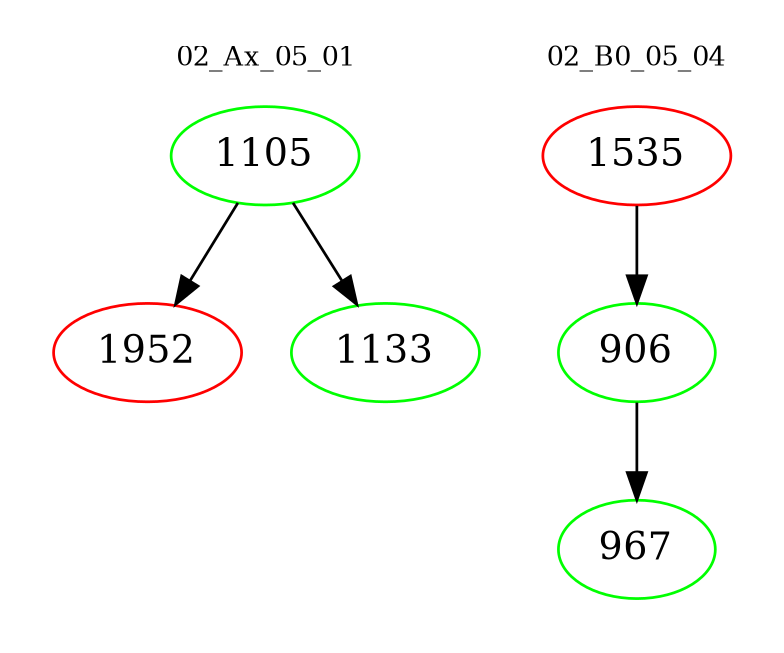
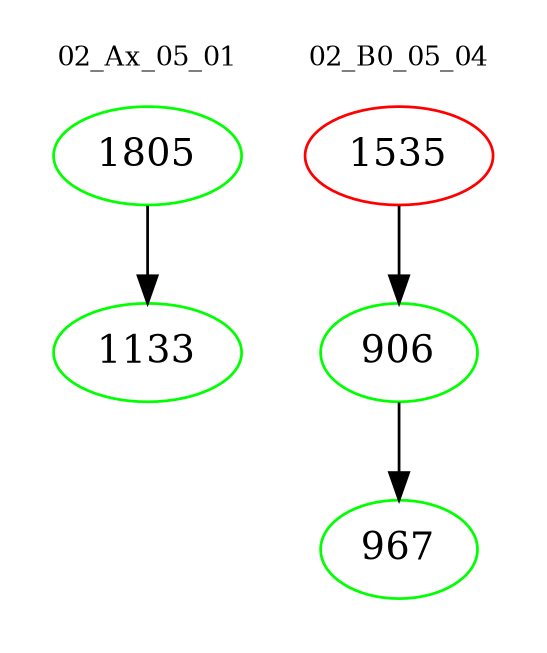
(265, 156) -> (148, 156)
(148, 353) -> none
